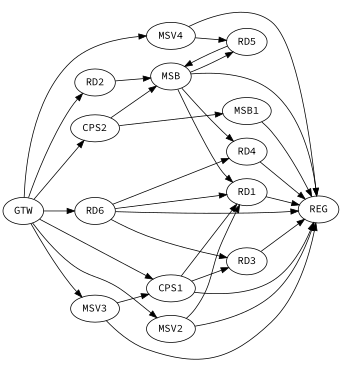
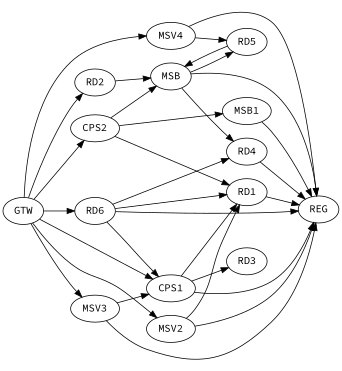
(200, 134) -> (169, 159)
(280, 238) -> none
(164, 242) -> (130, 247)
